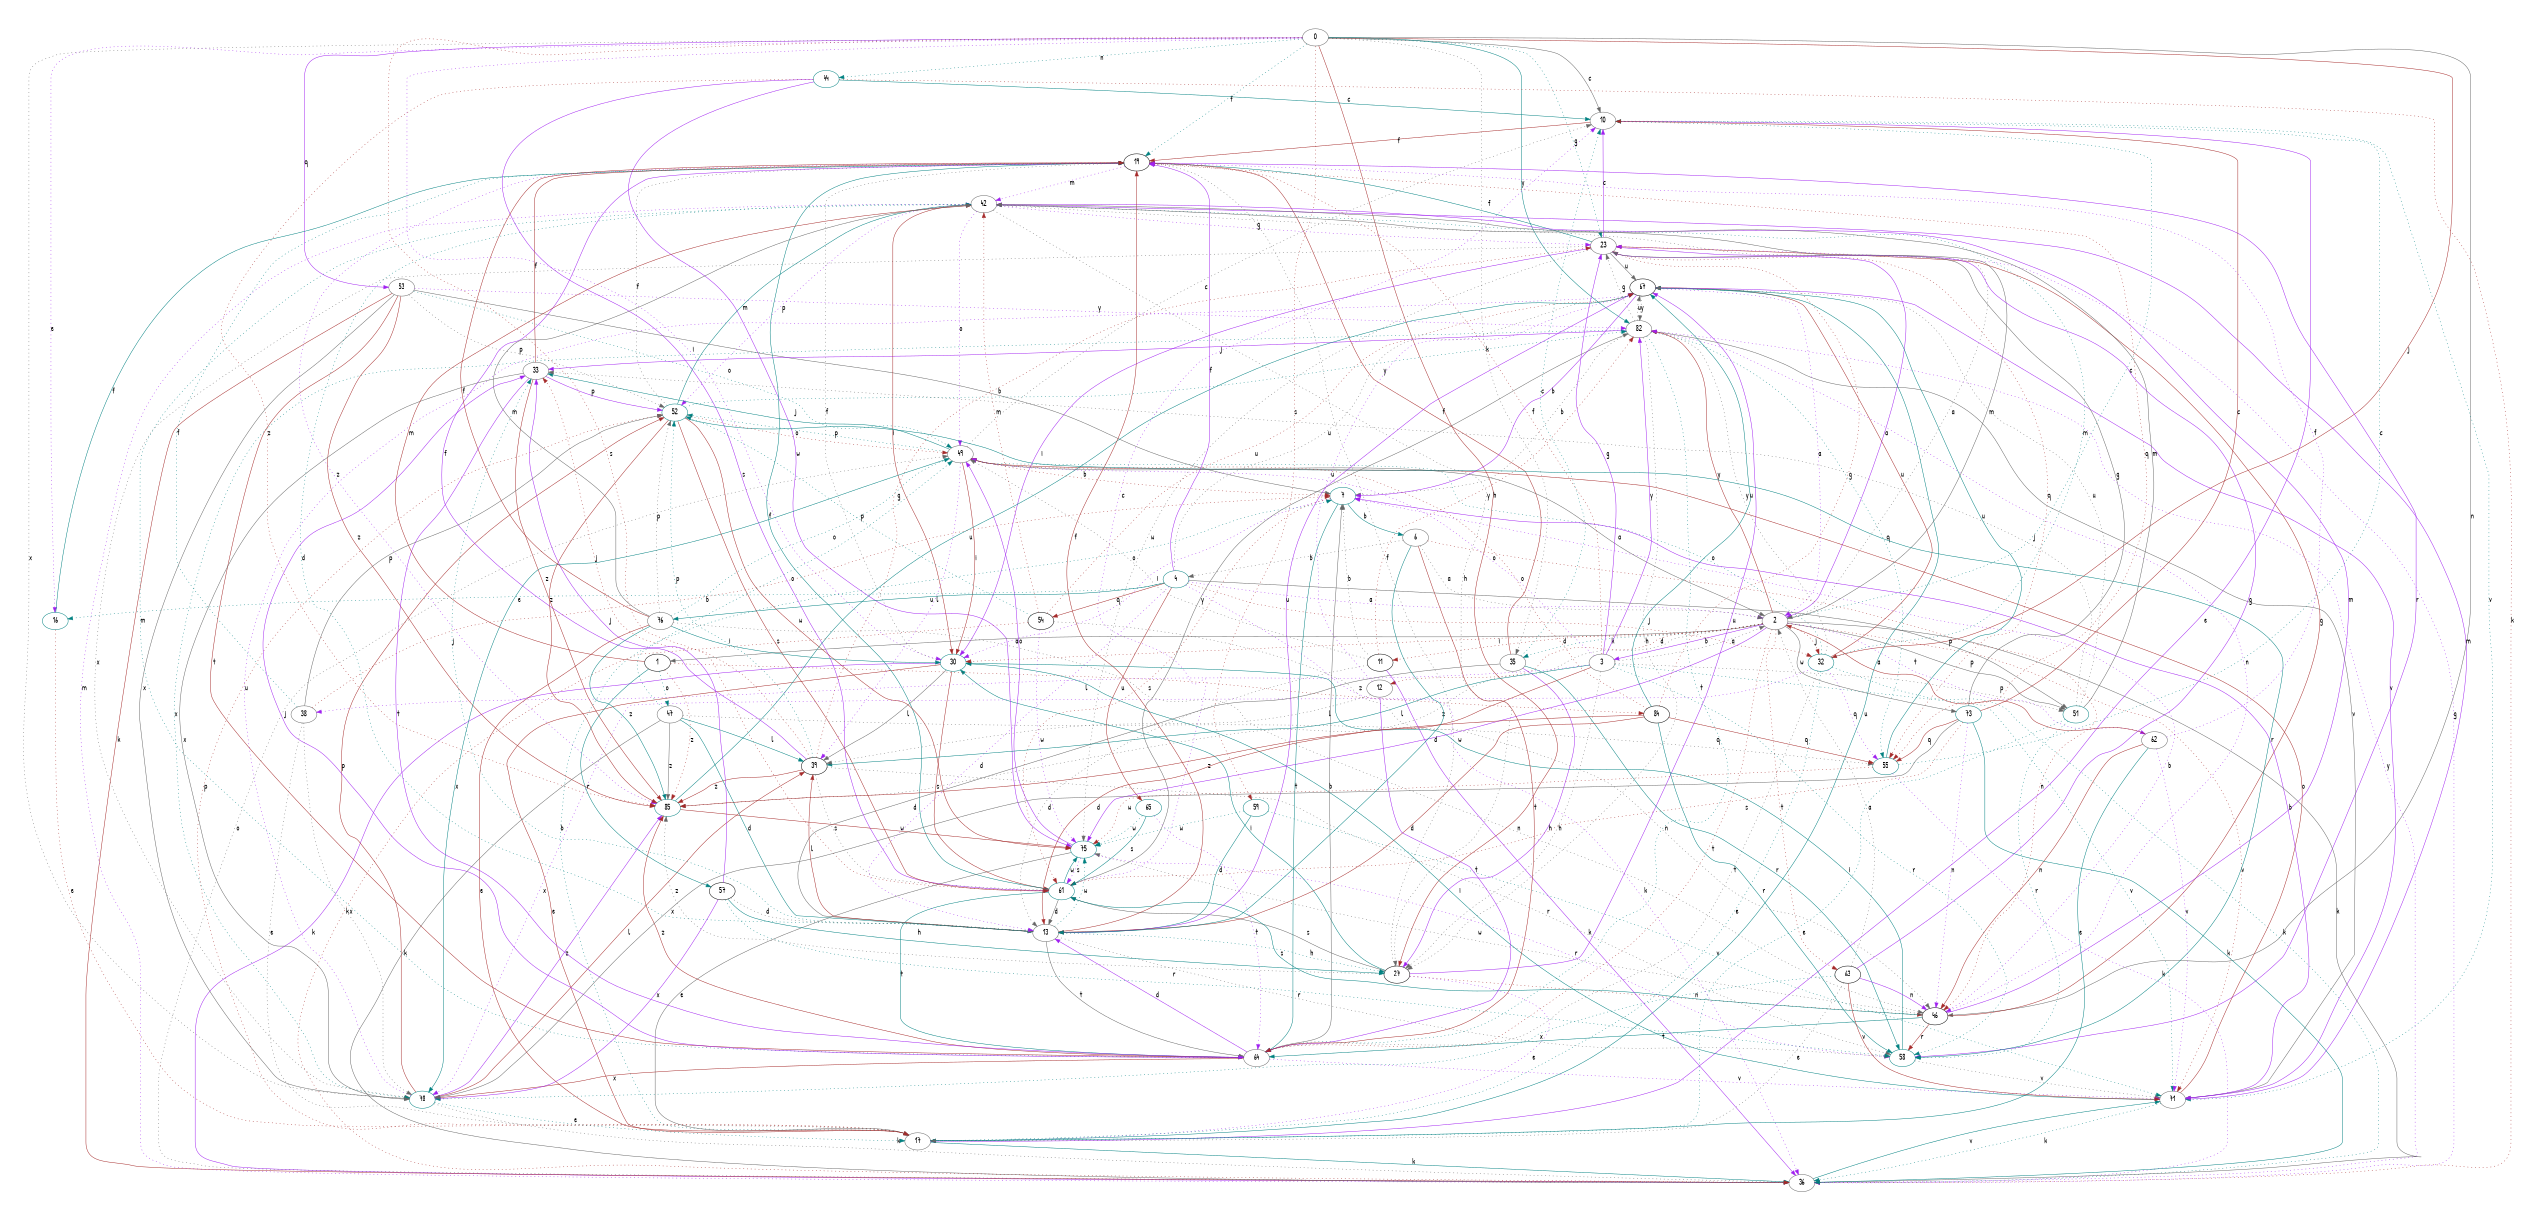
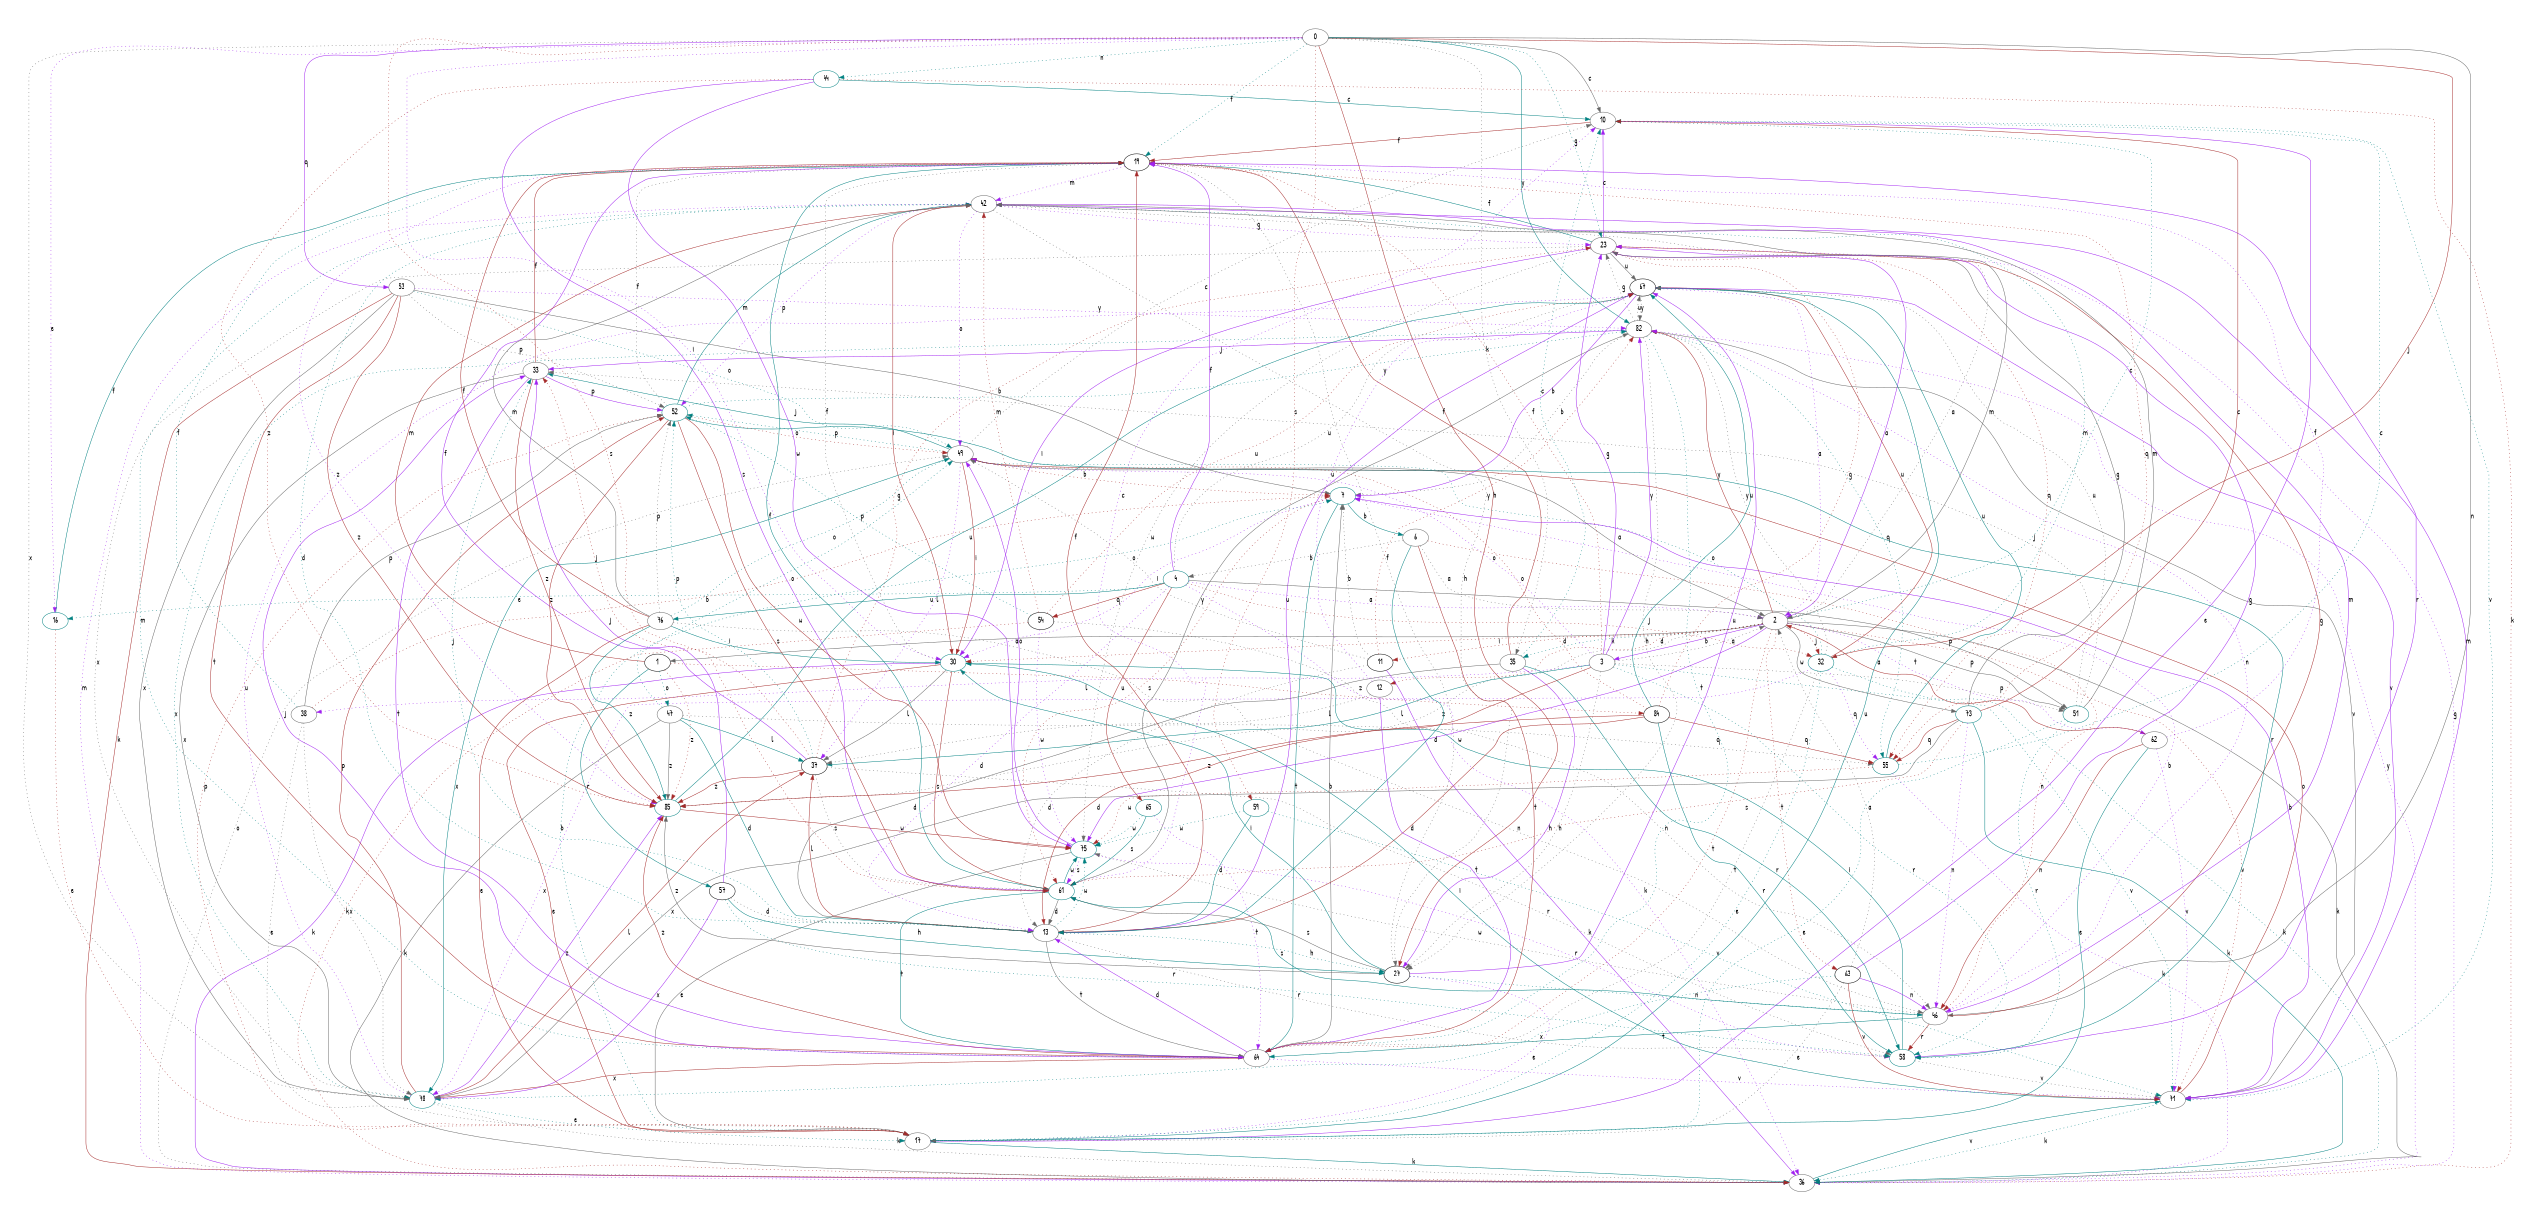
(814, 766) -> (814, 766)
(982, 959) -> (982, 959)
(1537, 987) -> (1537, 987)
(1935, 1016) -> (1935, 1016)
